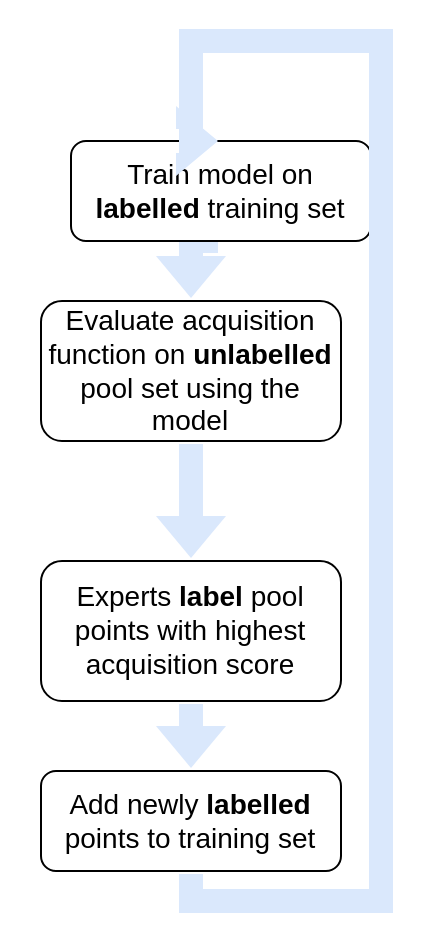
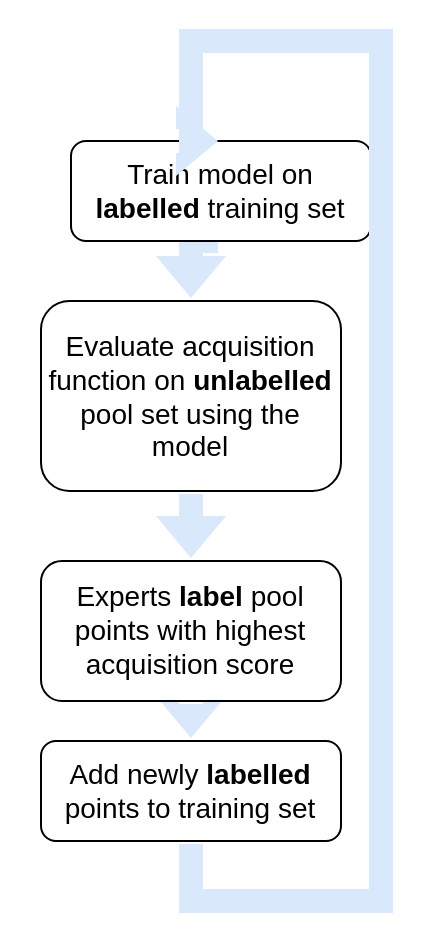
(191, 371) -> (191, 396)
(191, 821) -> (191, 791)
